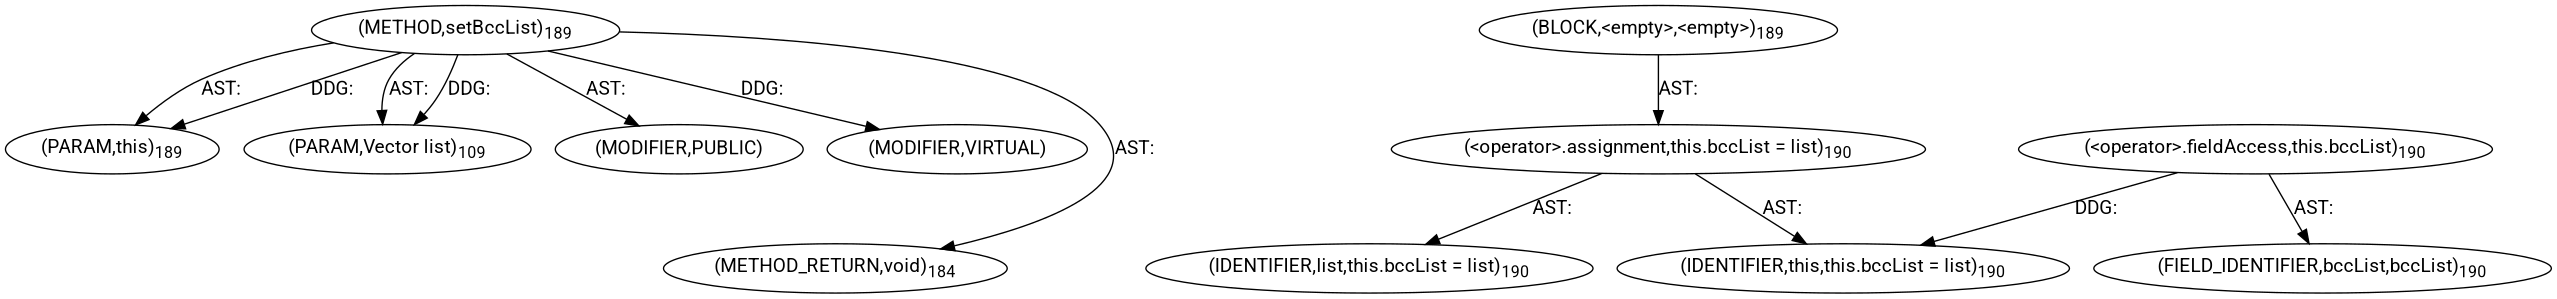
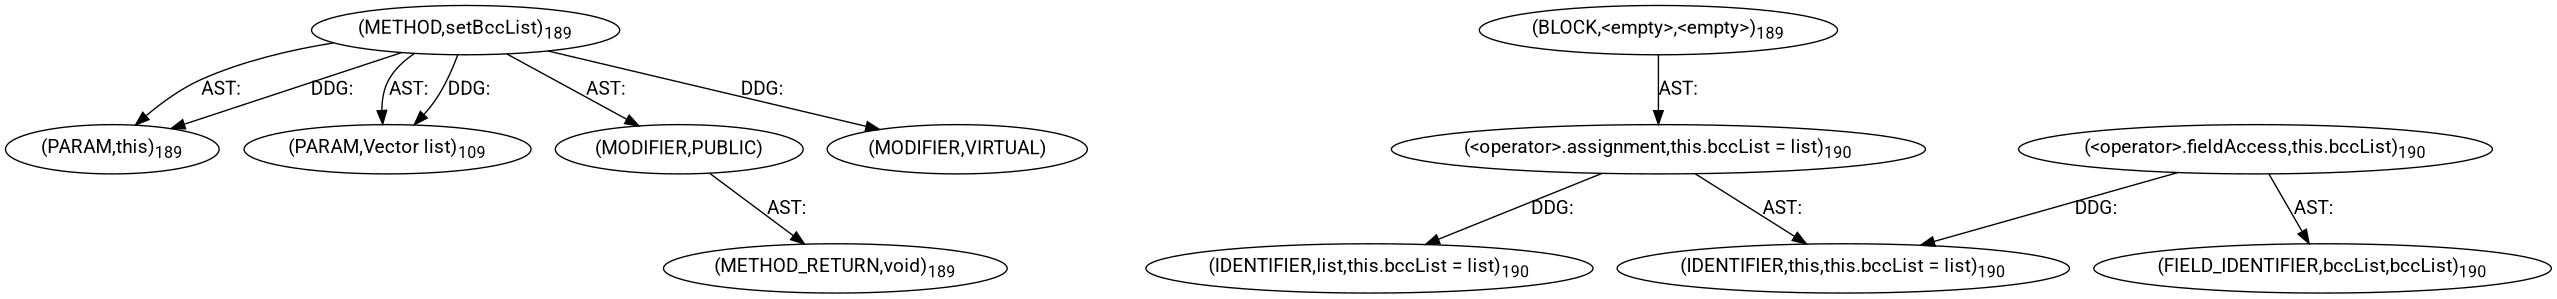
(979, 69) -> (751, 204)
(1556, 209) -> (1556, 209)
(942, 266) -> (942, 266)
